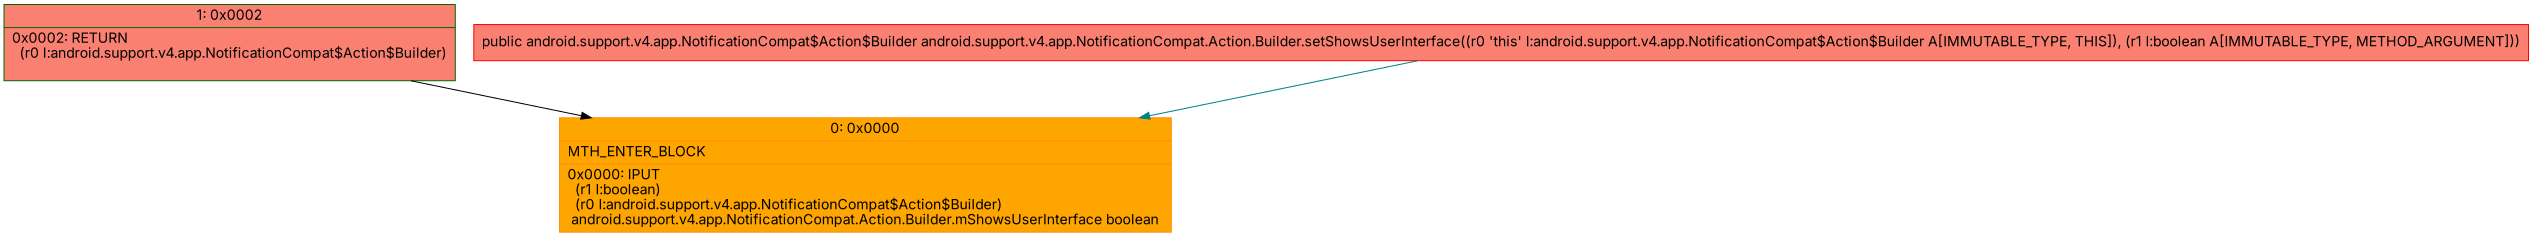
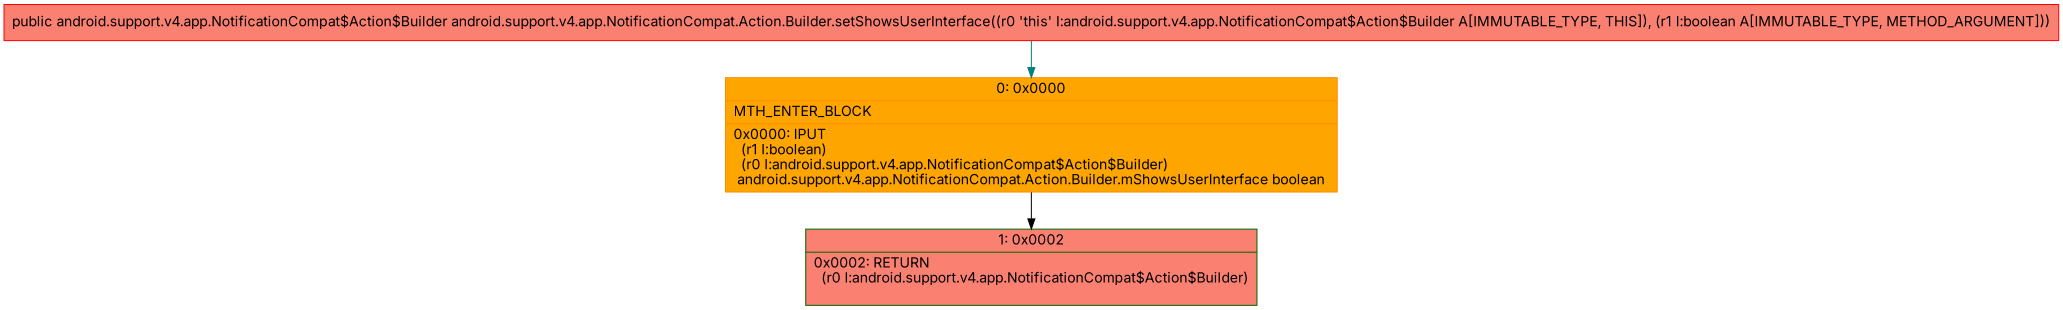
(496, 98) -> (1031, 205)
